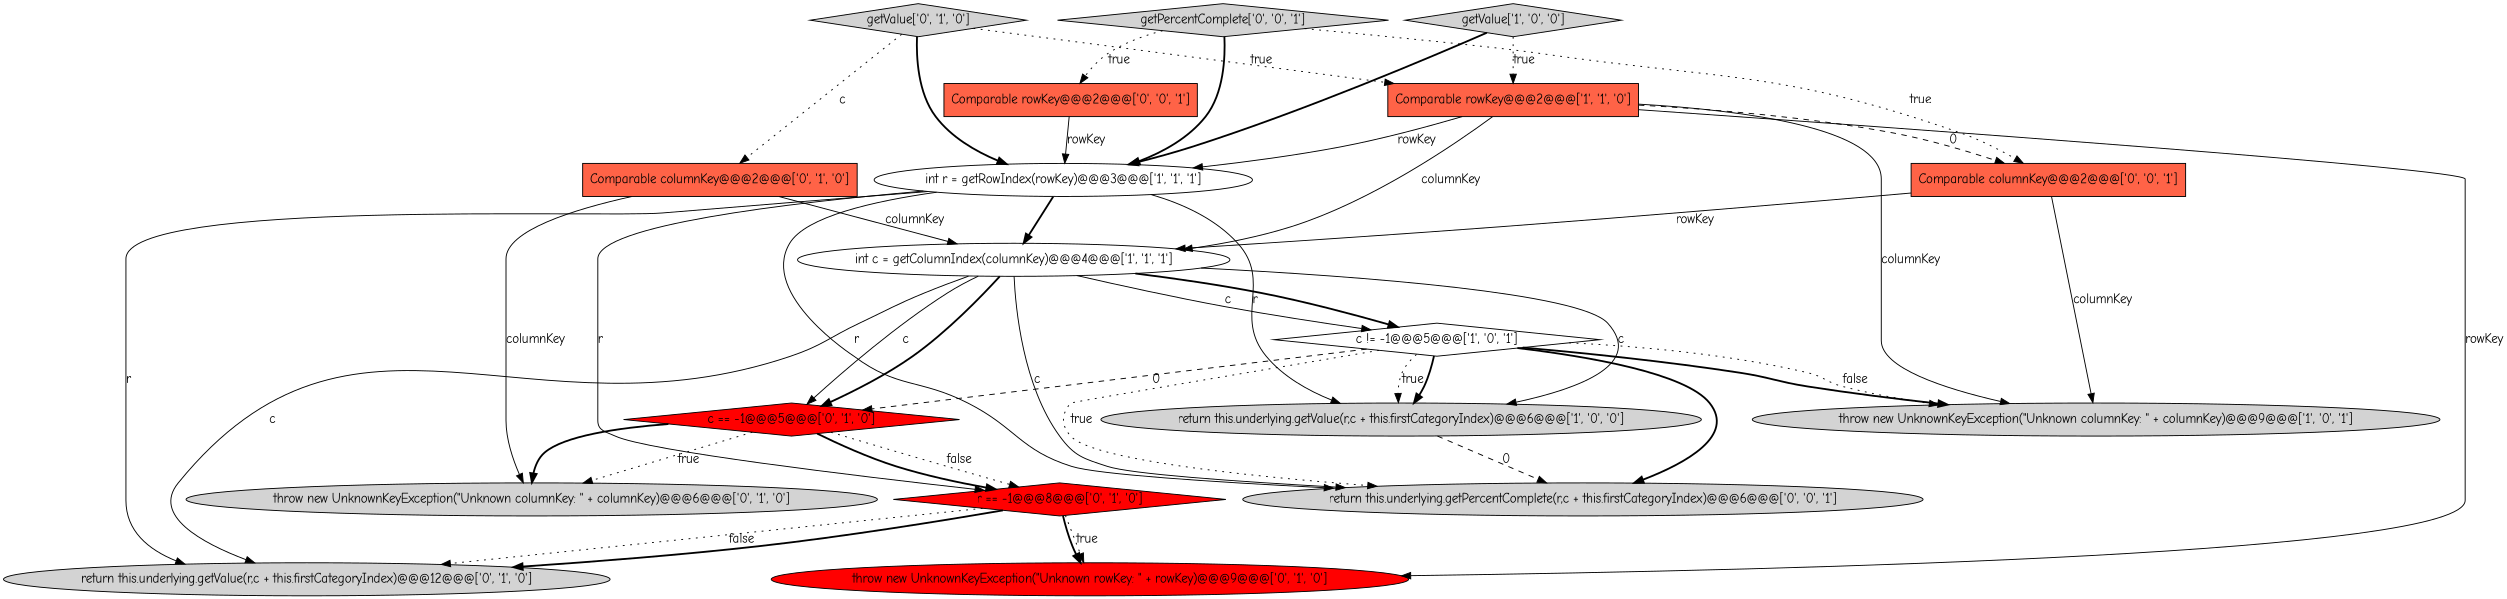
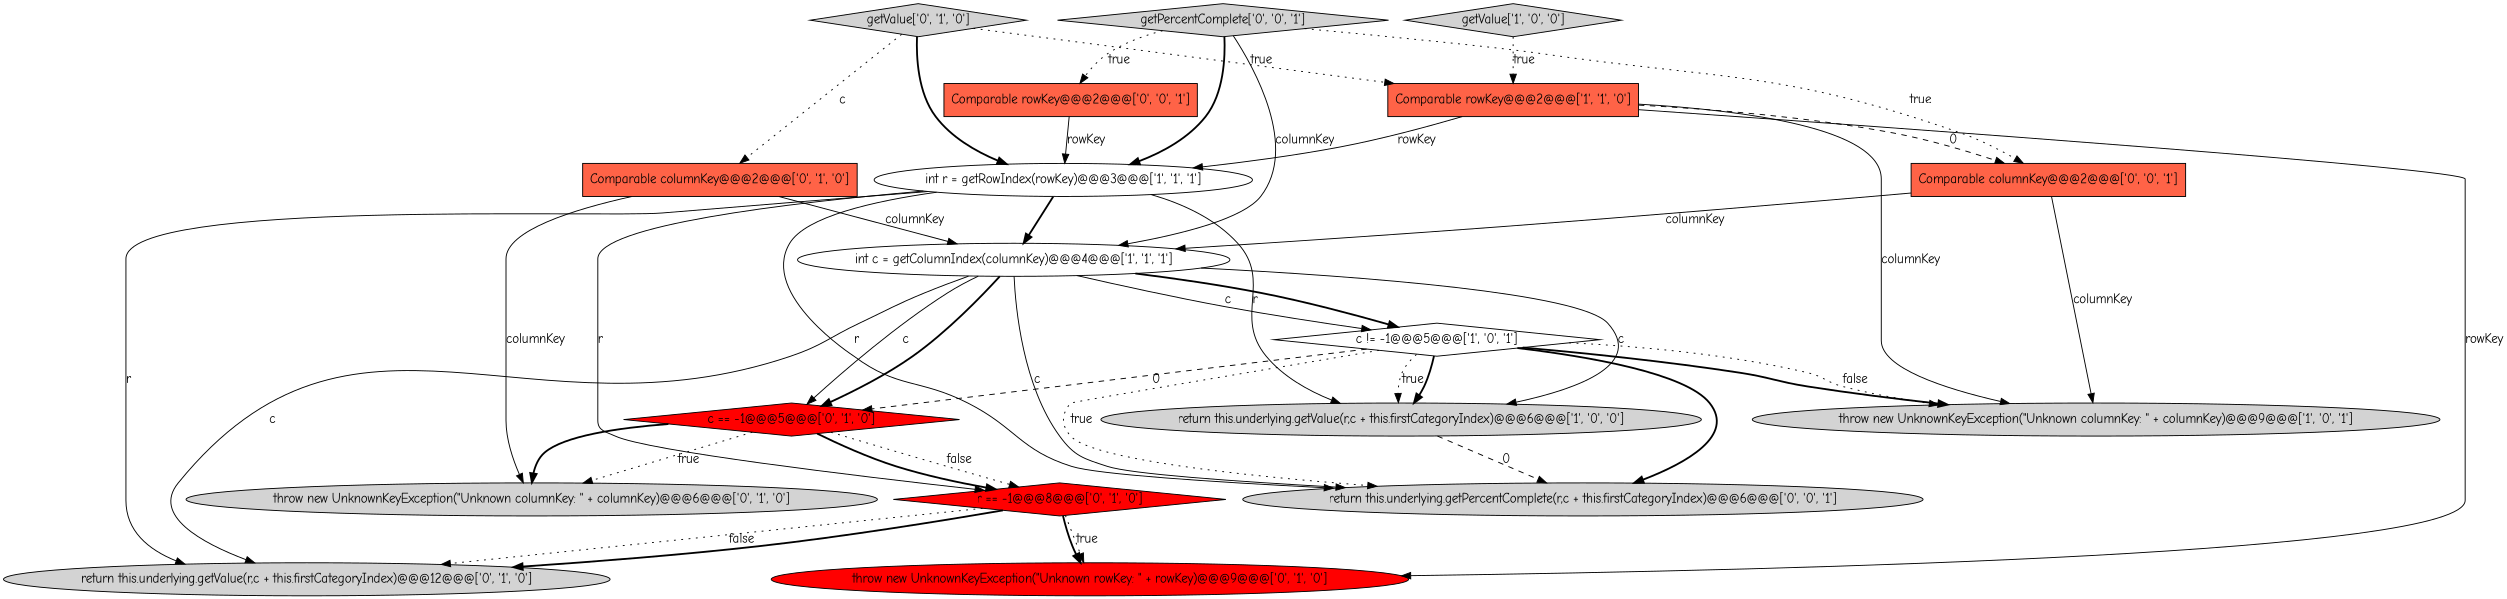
(1314, 103) -> none
(1351, 203) -> (1268, 183)
(1695, 220) -> (1695, 220)
